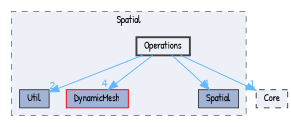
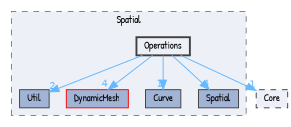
none -> (163, 99)
